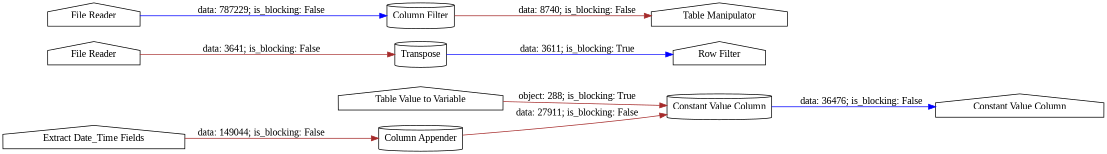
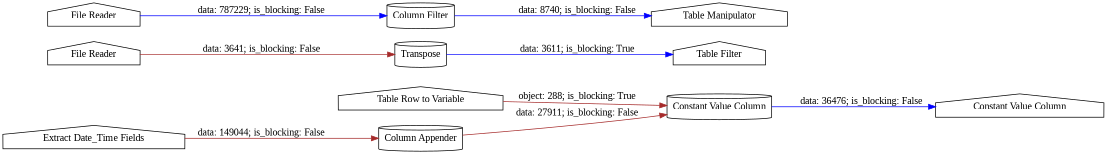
(549, 16) -> (549, 16)
(719, 54) -> (719, 54)
(421, 100) -> (421, 100)
